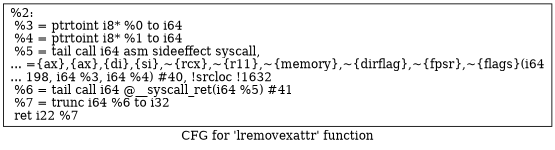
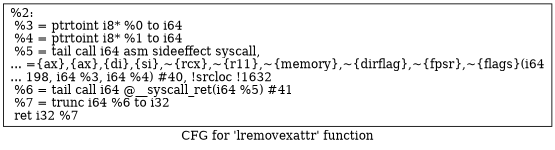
(45, 116) -> (45, 116)
